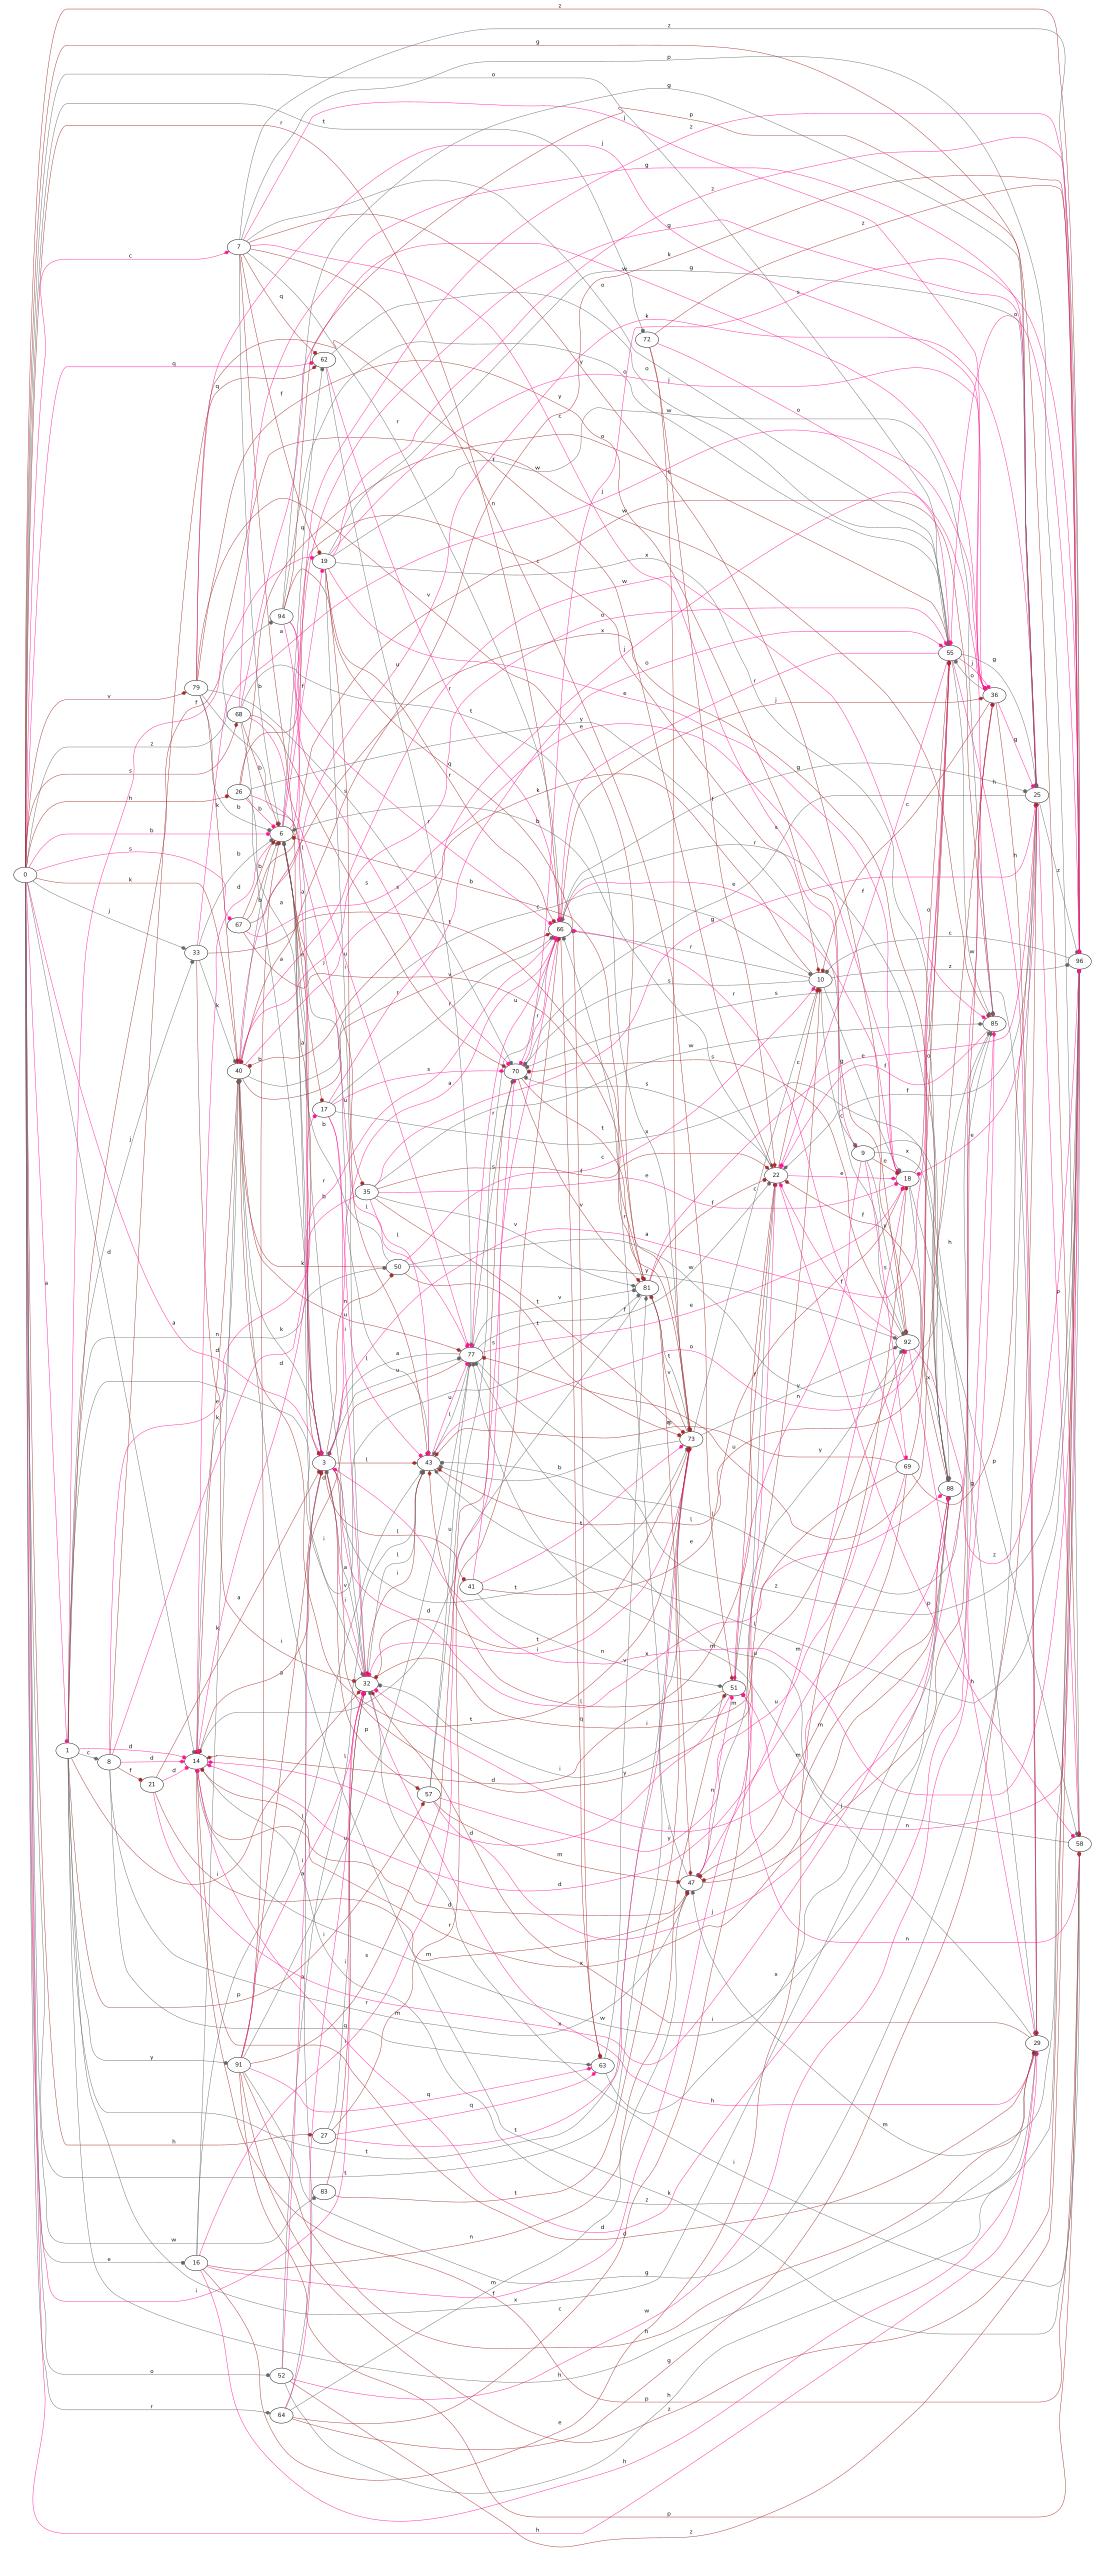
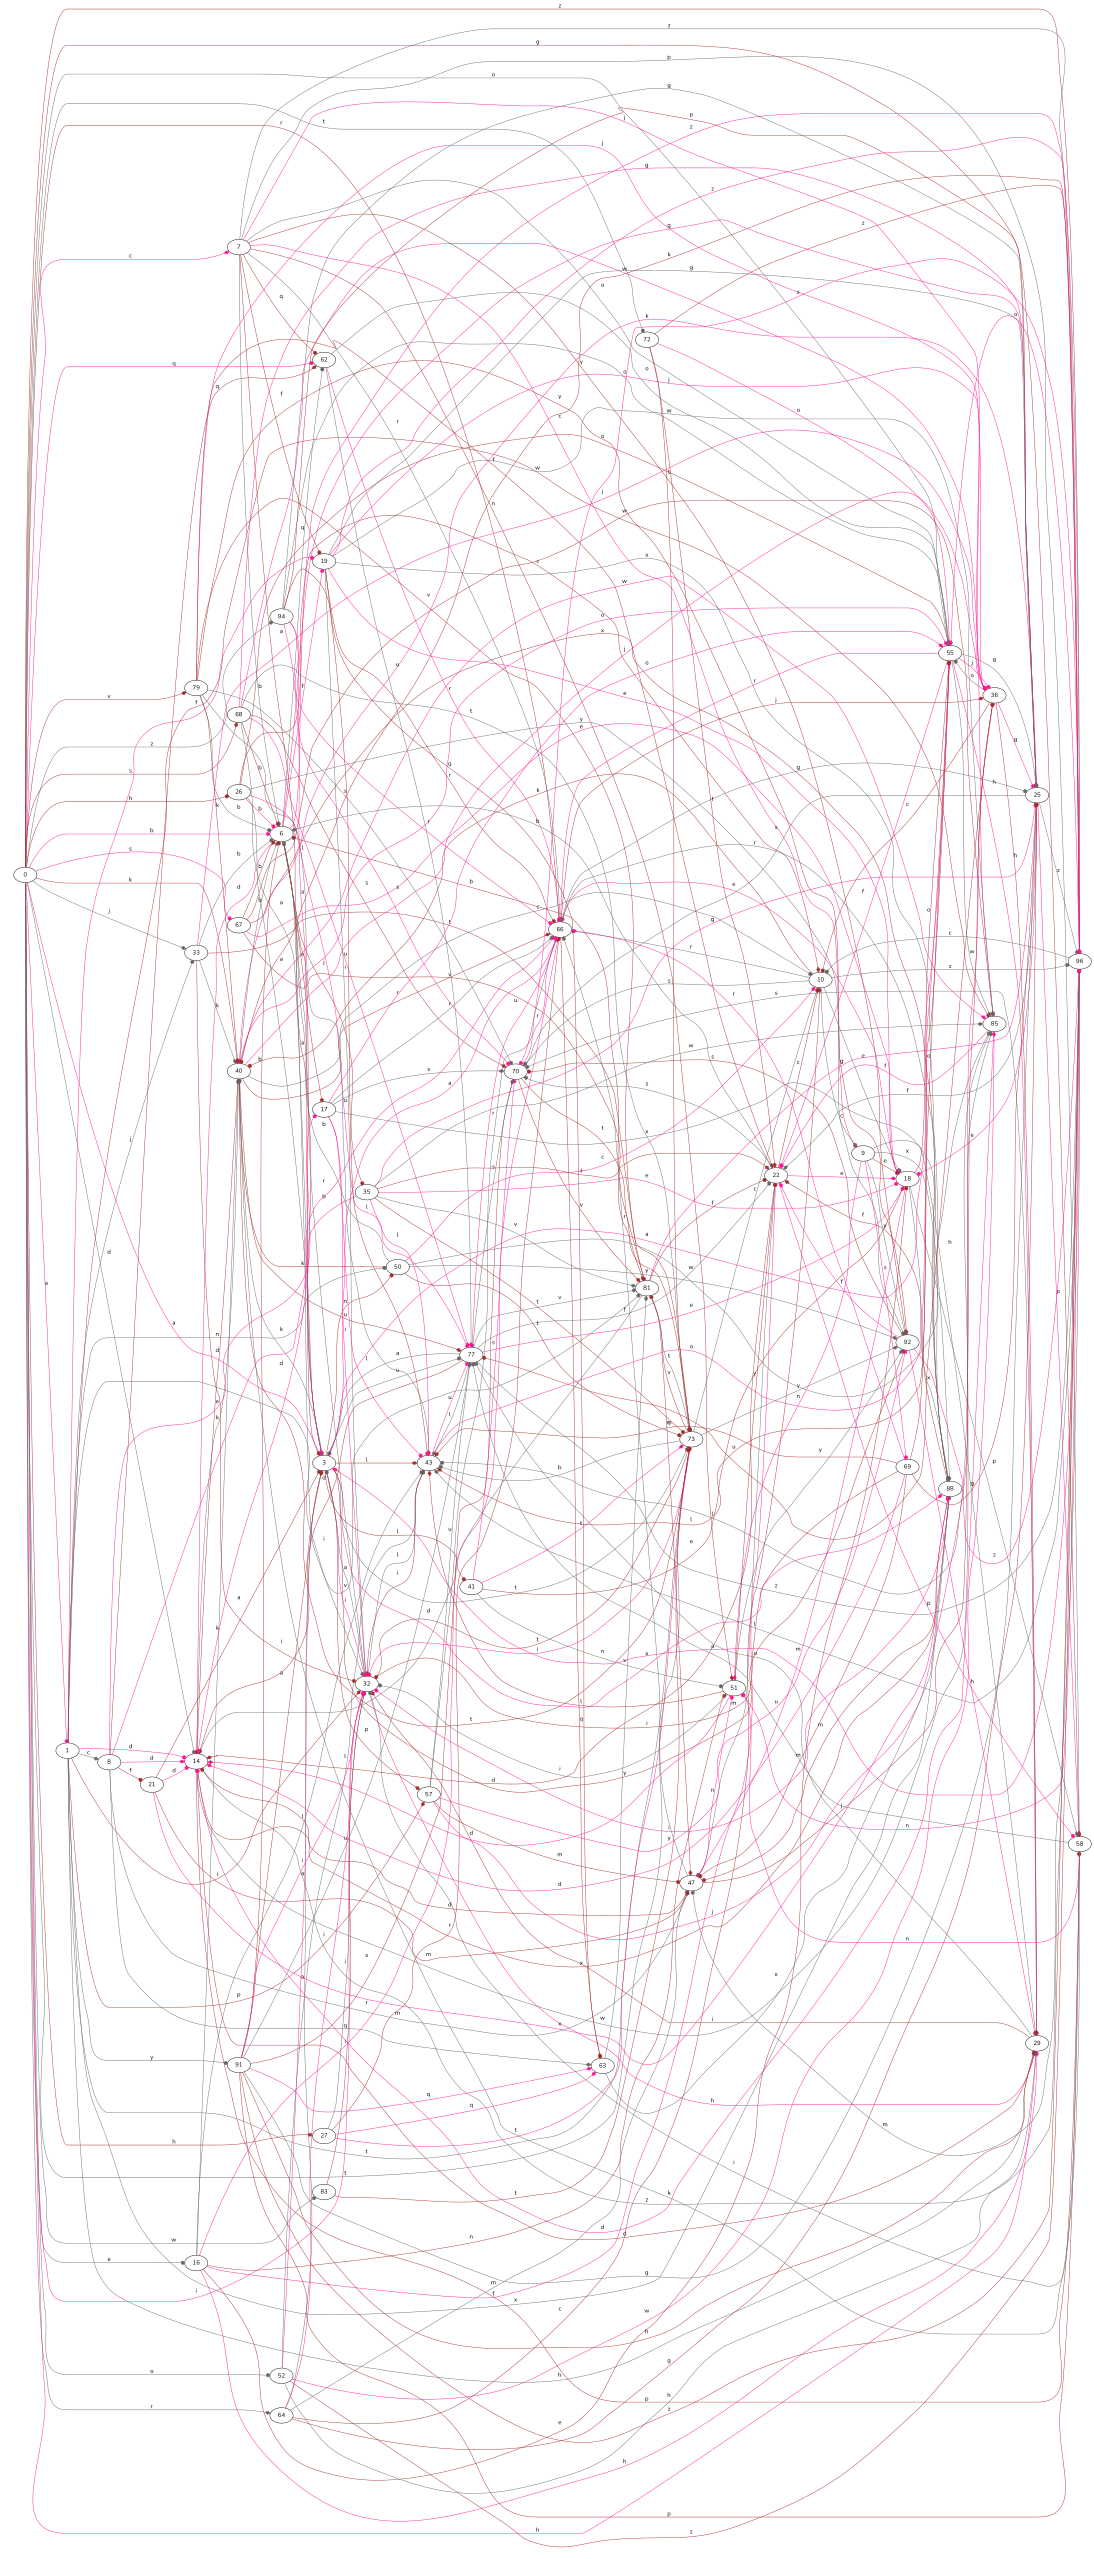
(413, 1076) -> (413, 1076)
(713, 1646) -> (713, 1646)
(592, 1655) -> (592, 1655)
